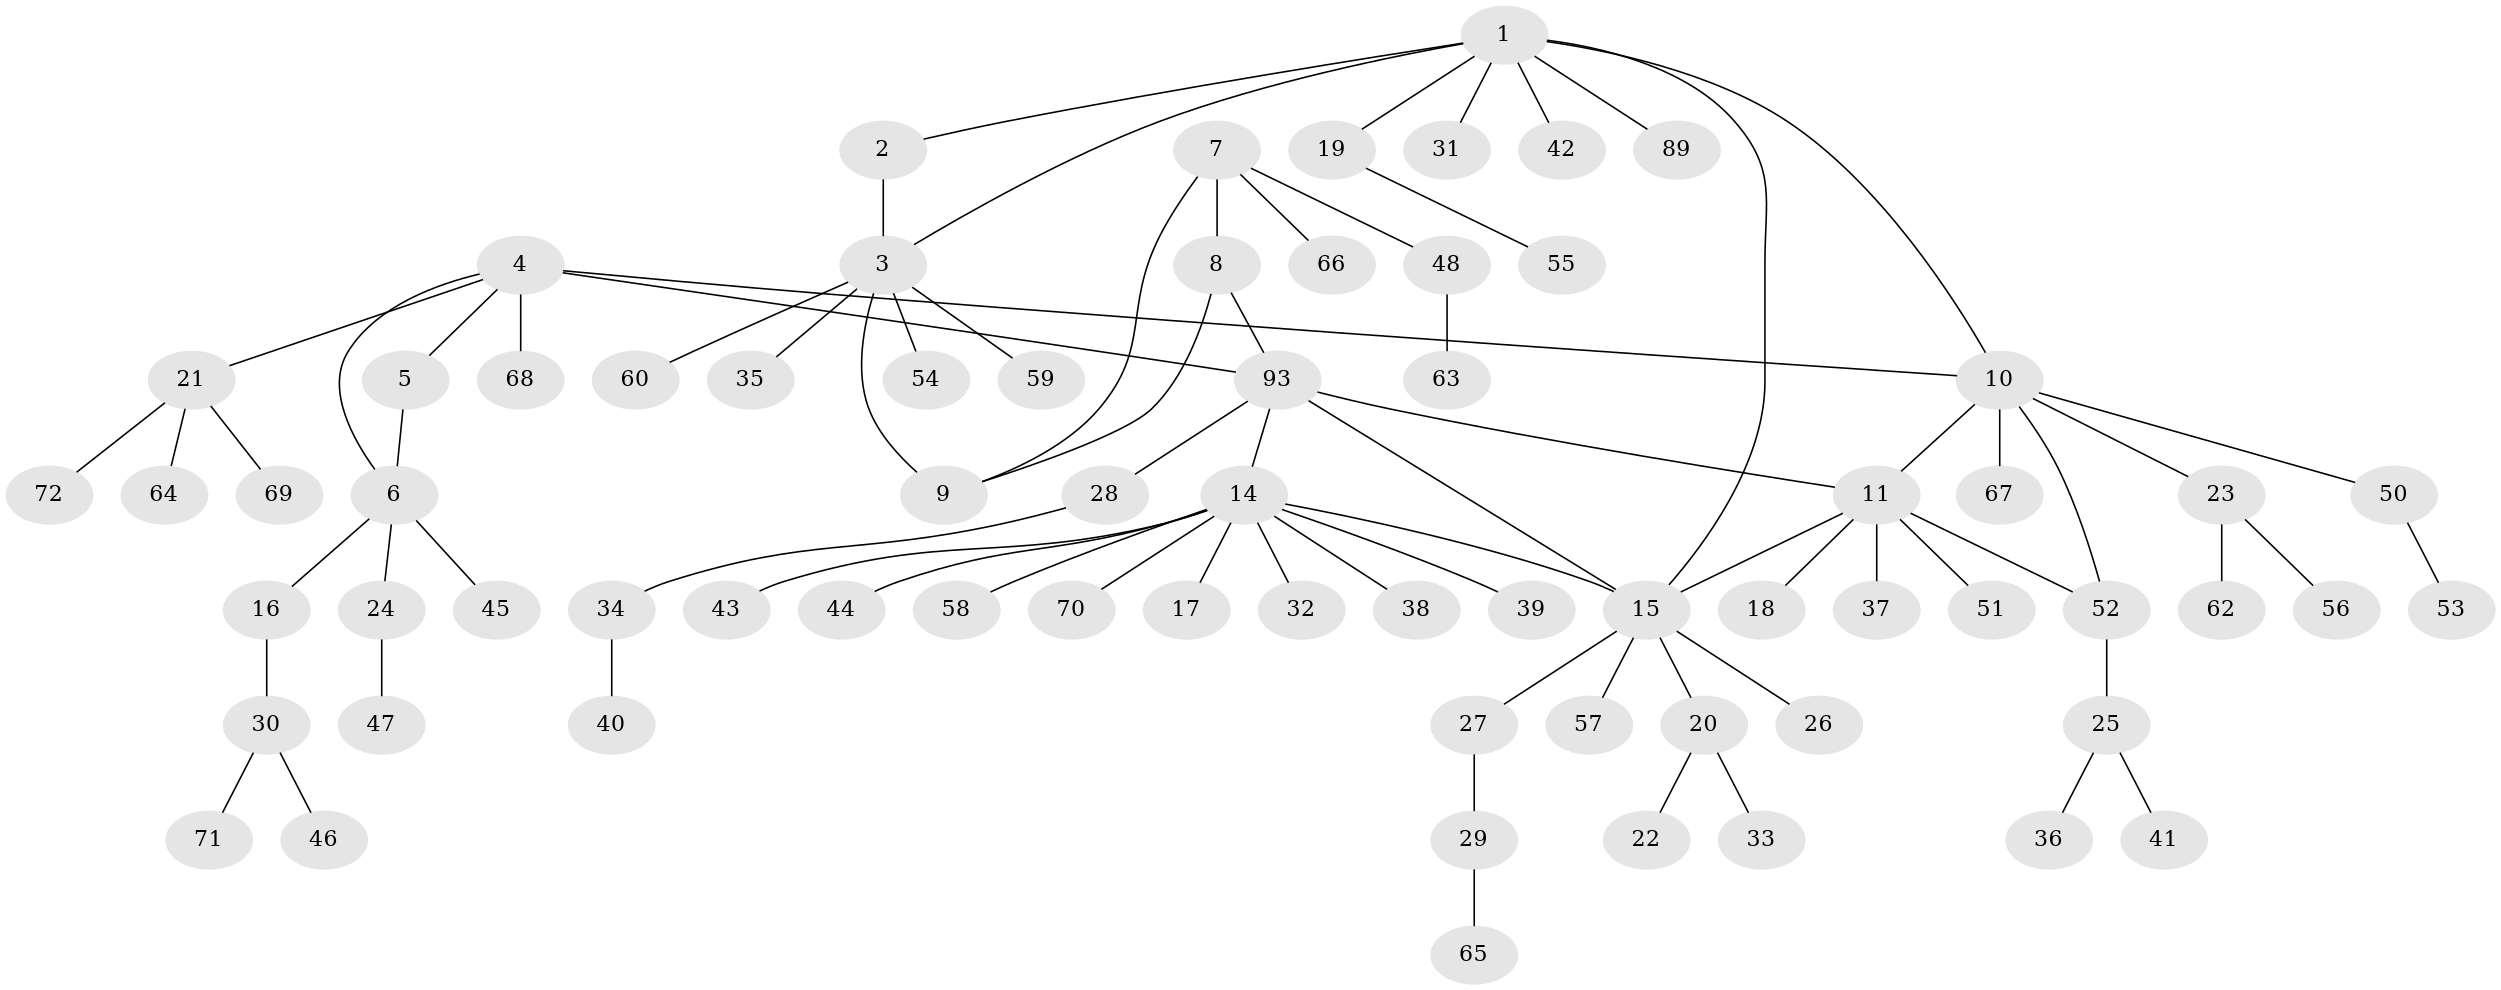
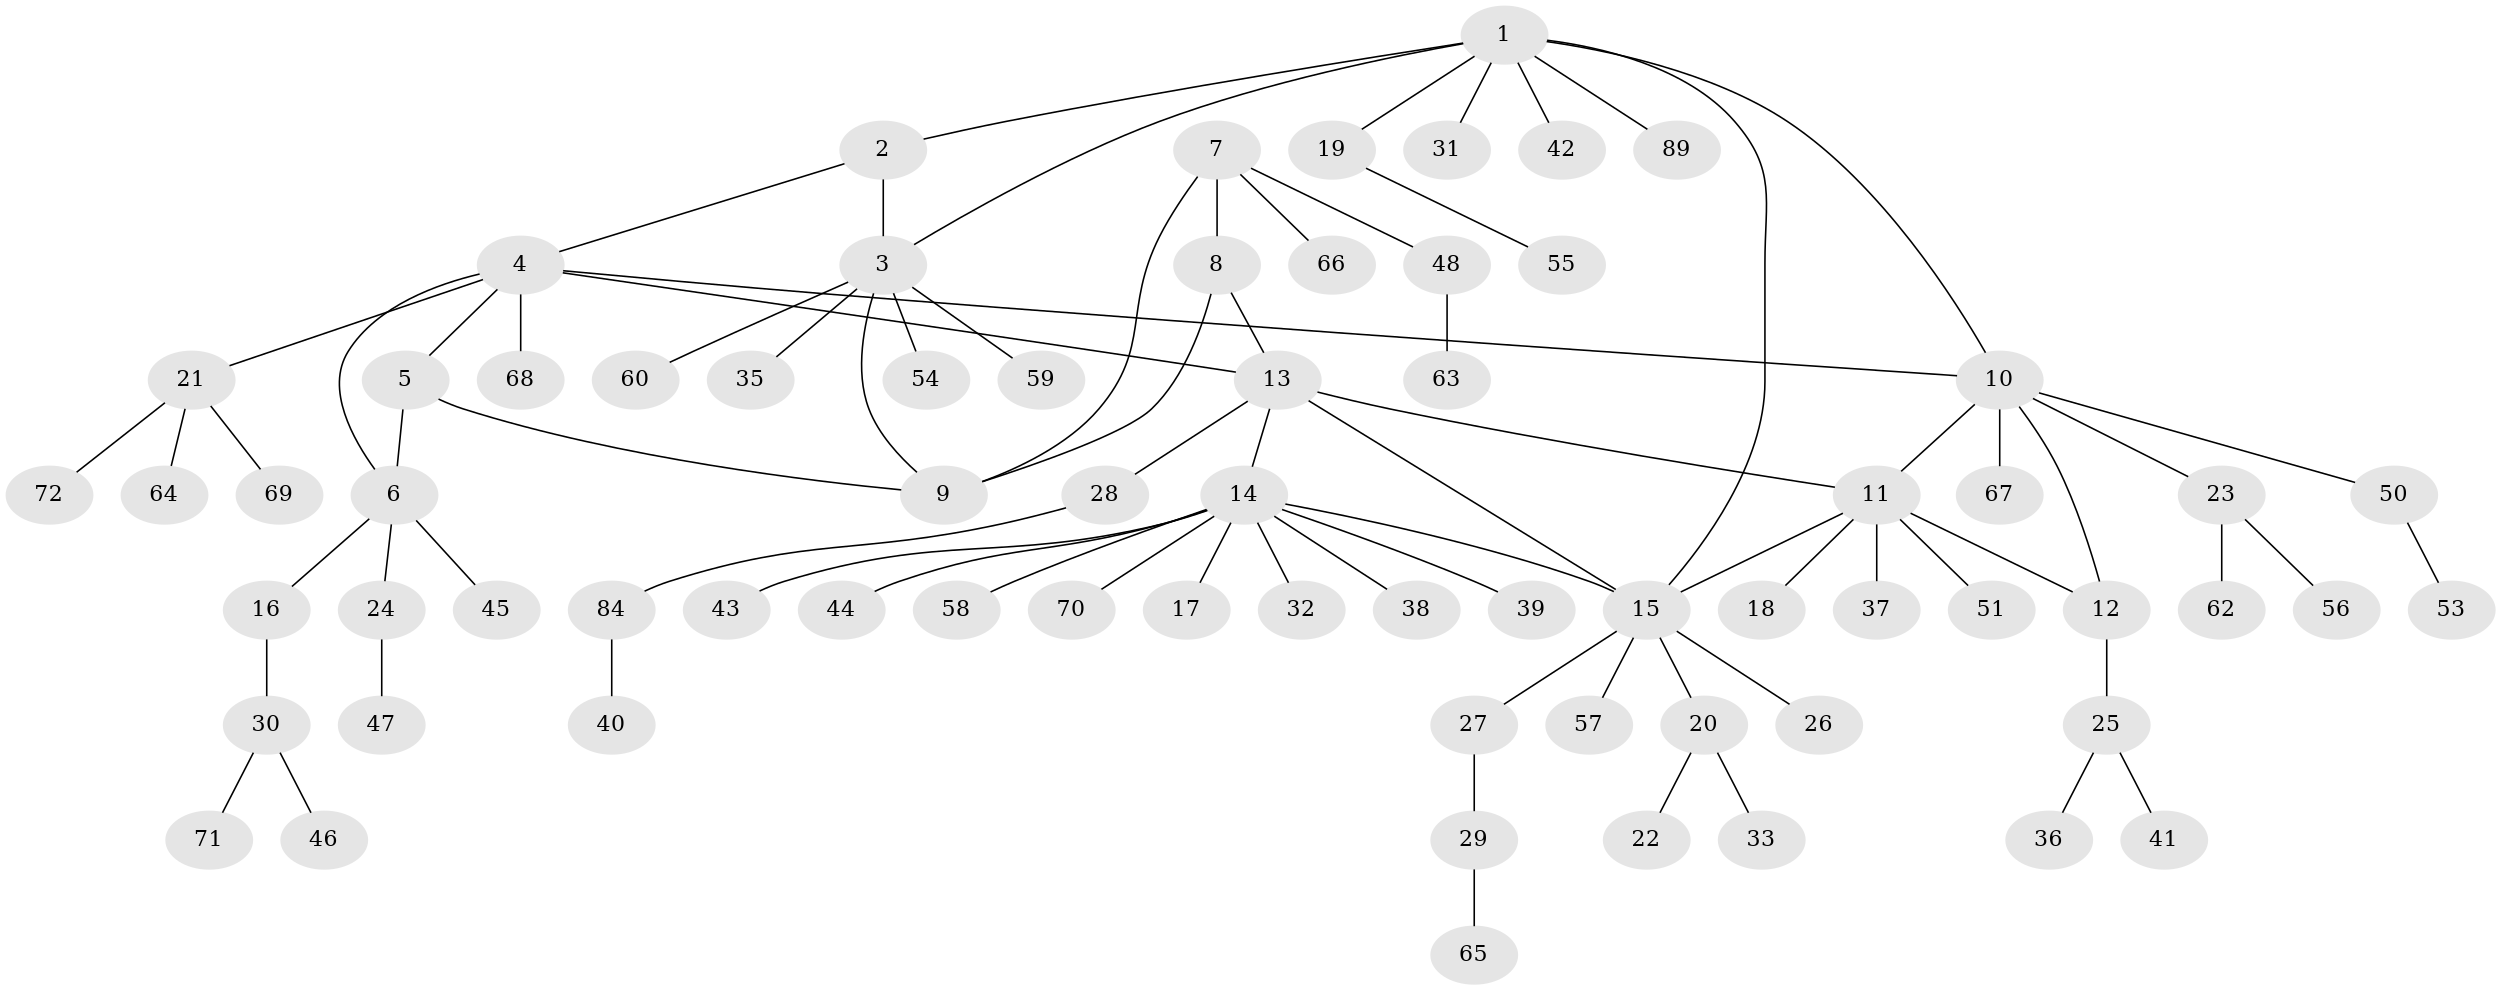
none -> (702, 208)
(1278, 380) -> (1278, 380)
none -> (667, 458)
(612, 610) -> (612, 610)
(2107, 610) -> (2107, 610)
